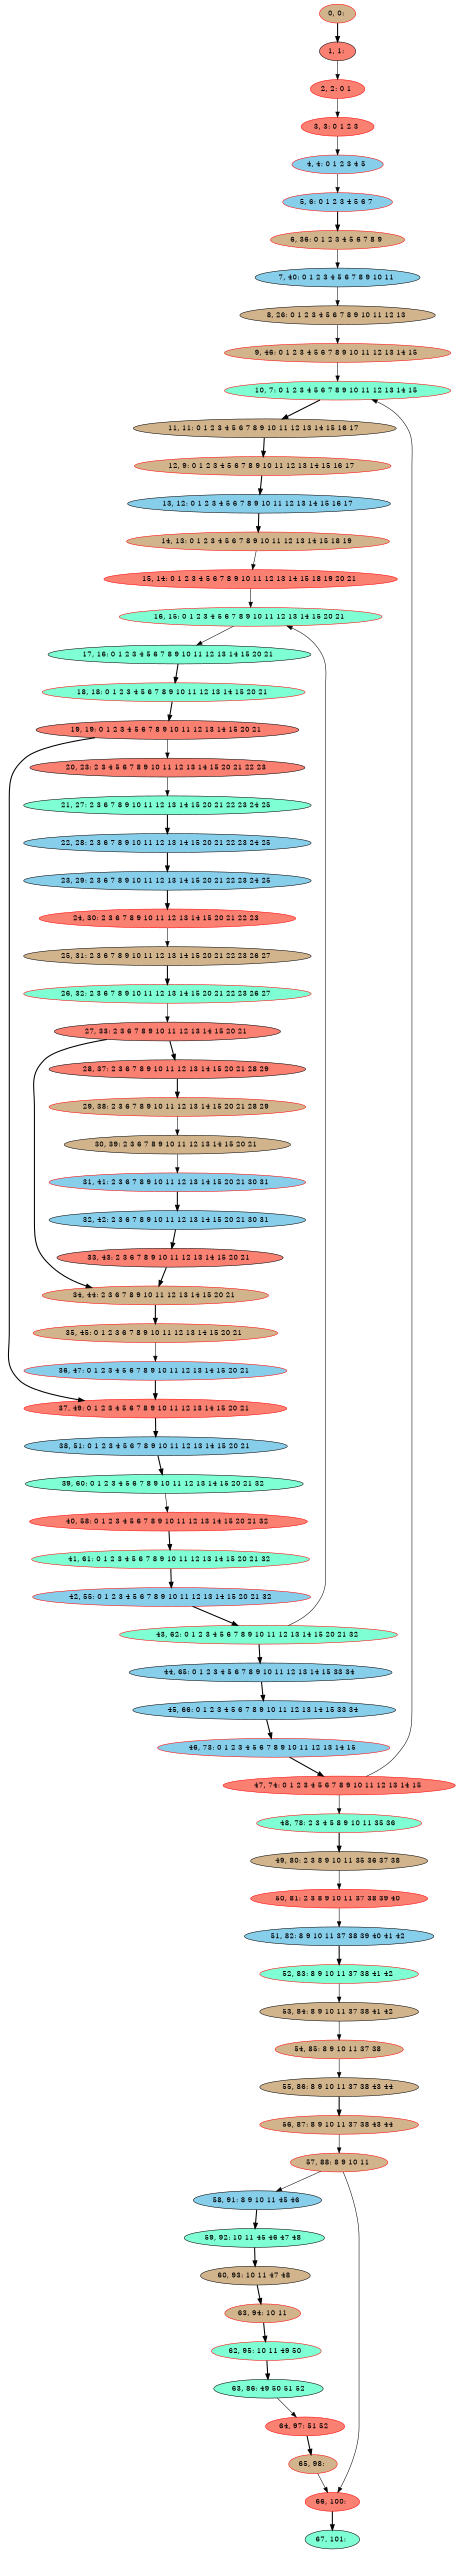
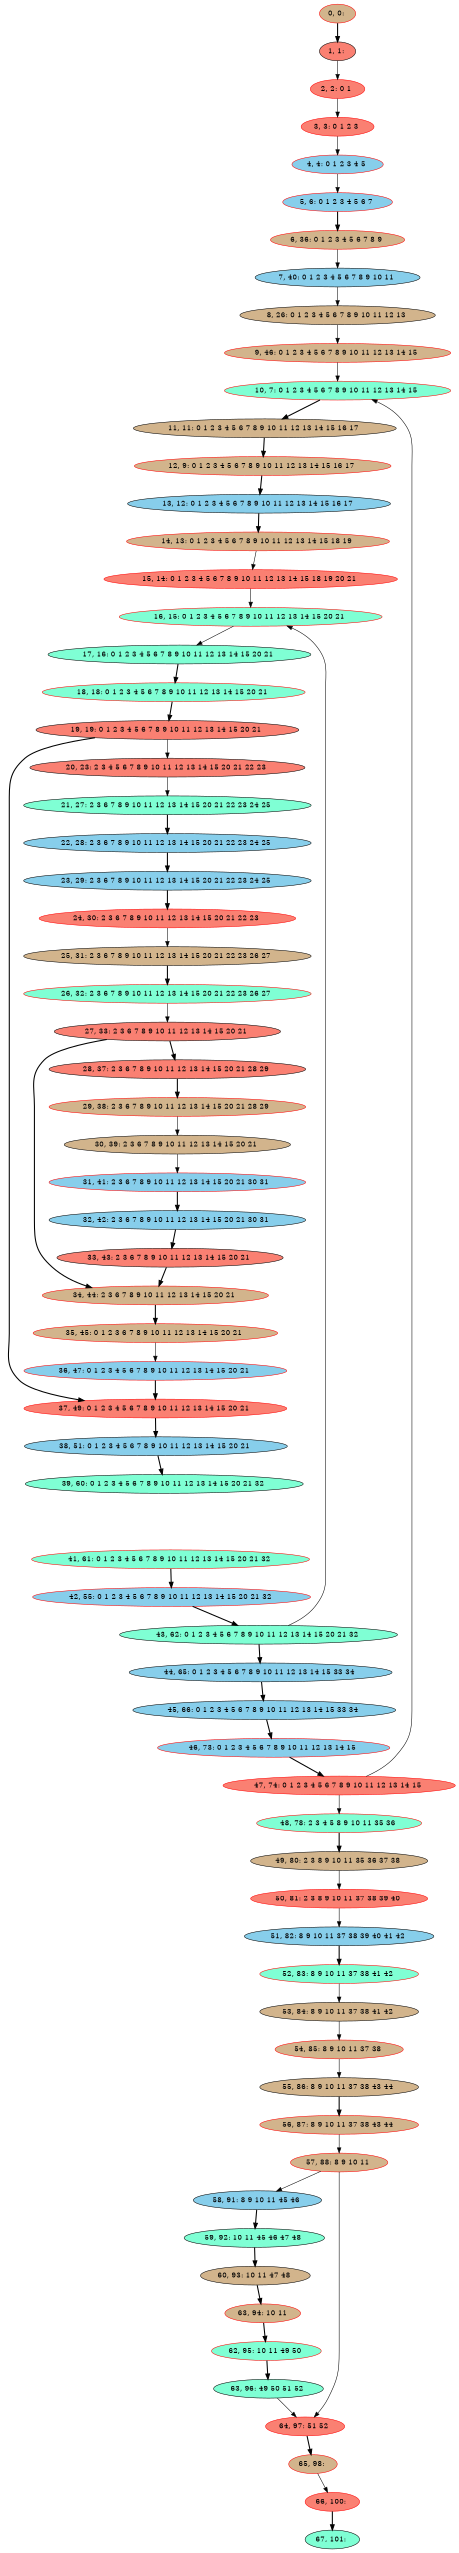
(168, 1522) -> none
(259, 1635) -> (259, 1635)
(359, 2330) -> (339, 2295)
(268, 2389) -> (268, 2389)
